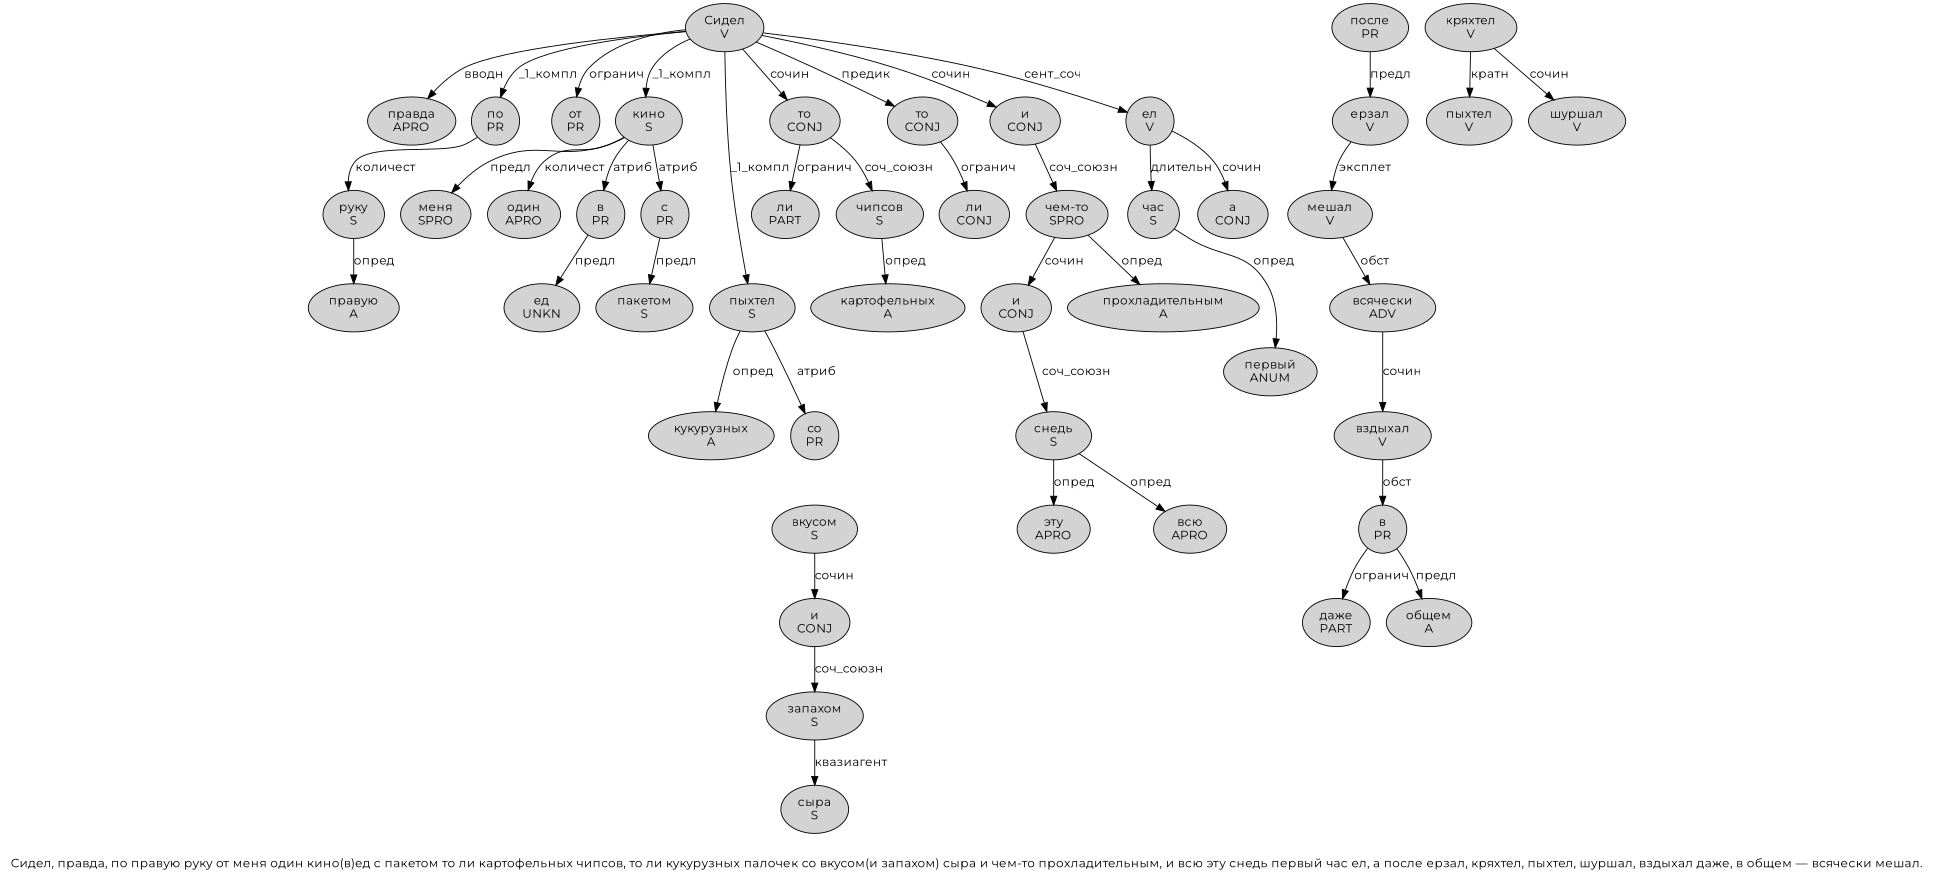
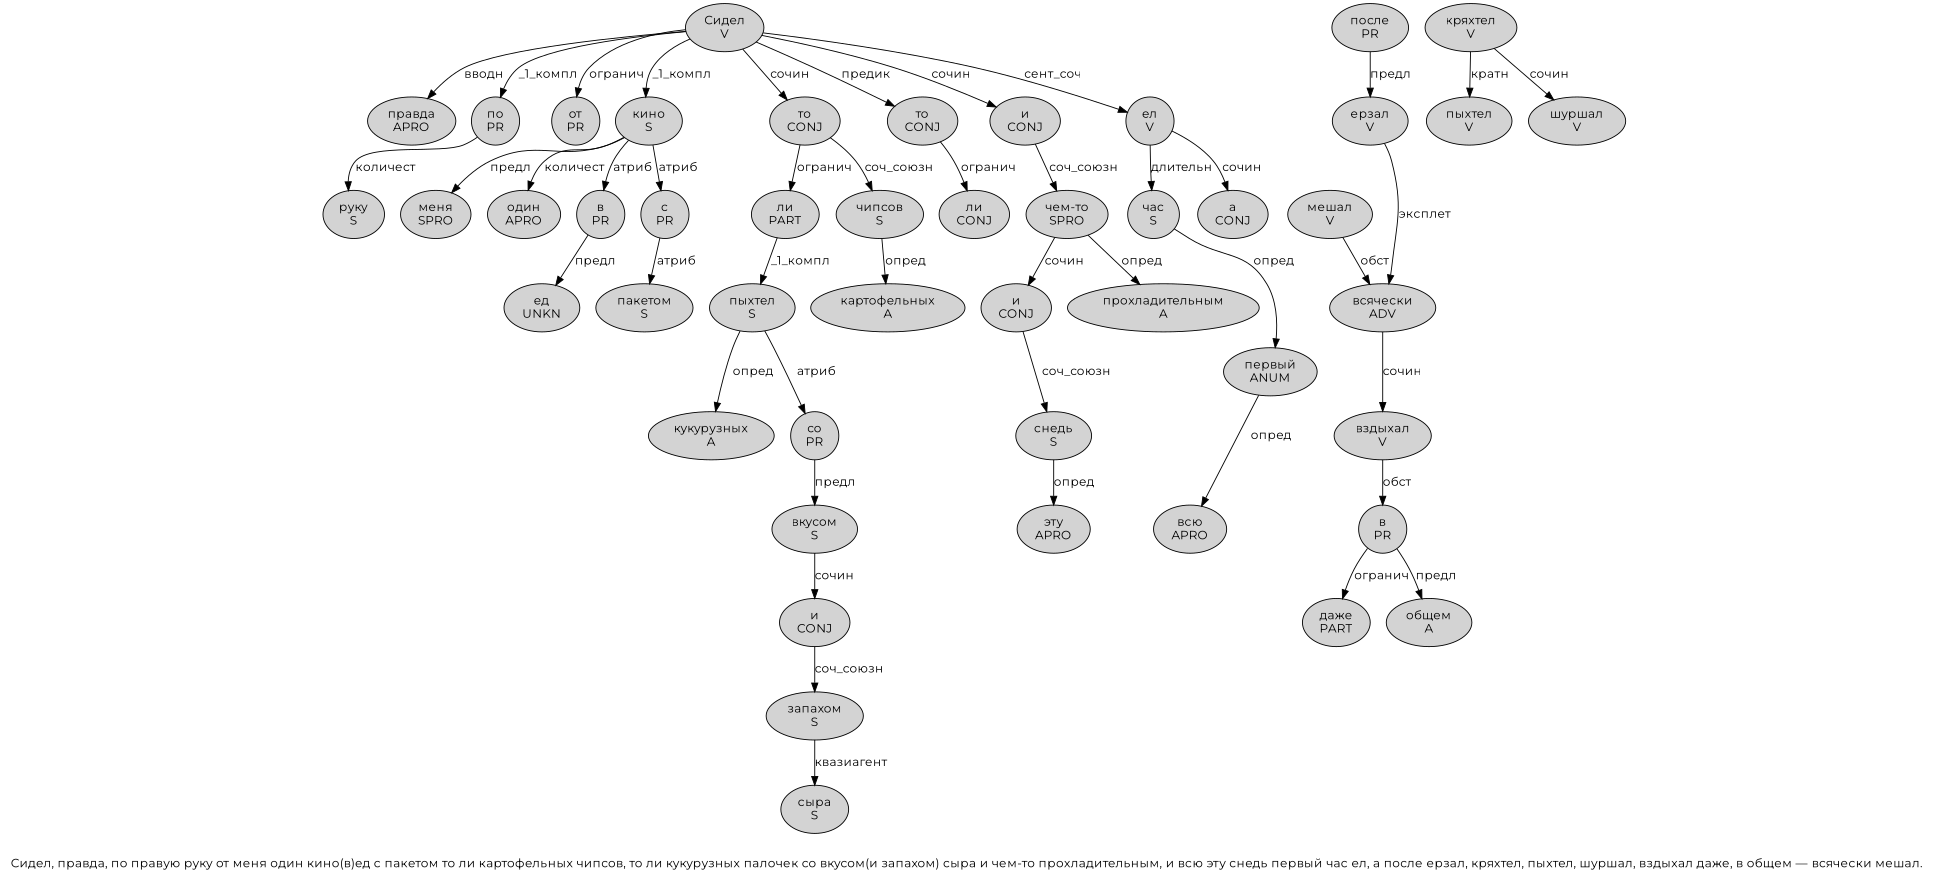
(1339, 161) -> (1398, 208)
(730, 164) -> (770, 257)
(677, 261) -> (677, 261)
(354, 308) -> none
none -> (815, 478)
(1118, 480) -> (1232, 447)
